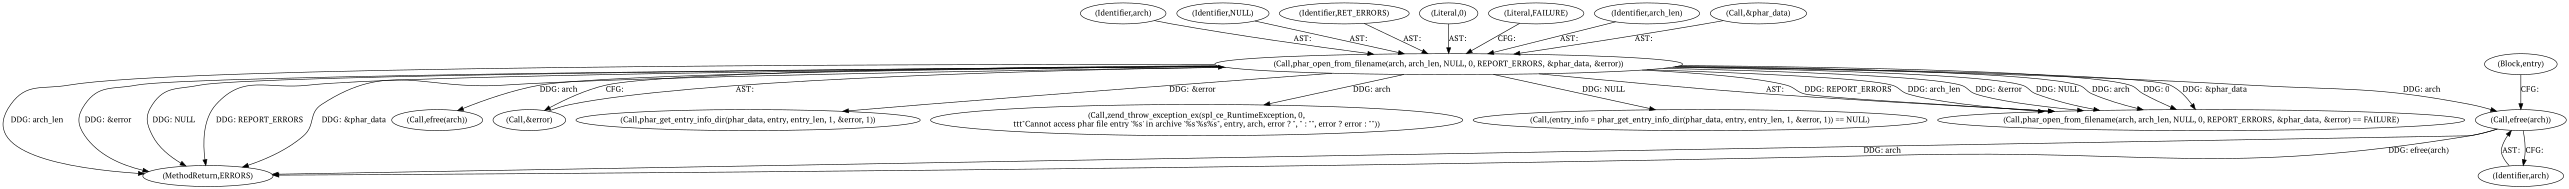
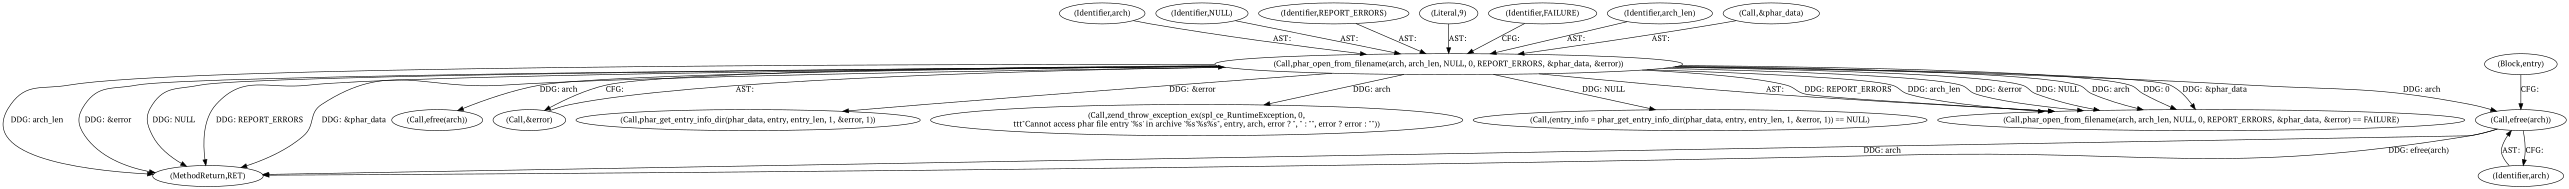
(1344, 13) -> (1334, 13)
(1449, 13) -> (1449, 13)
(1536, 13) -> (1543, 13)
(208, 176) -> (208, 176)
